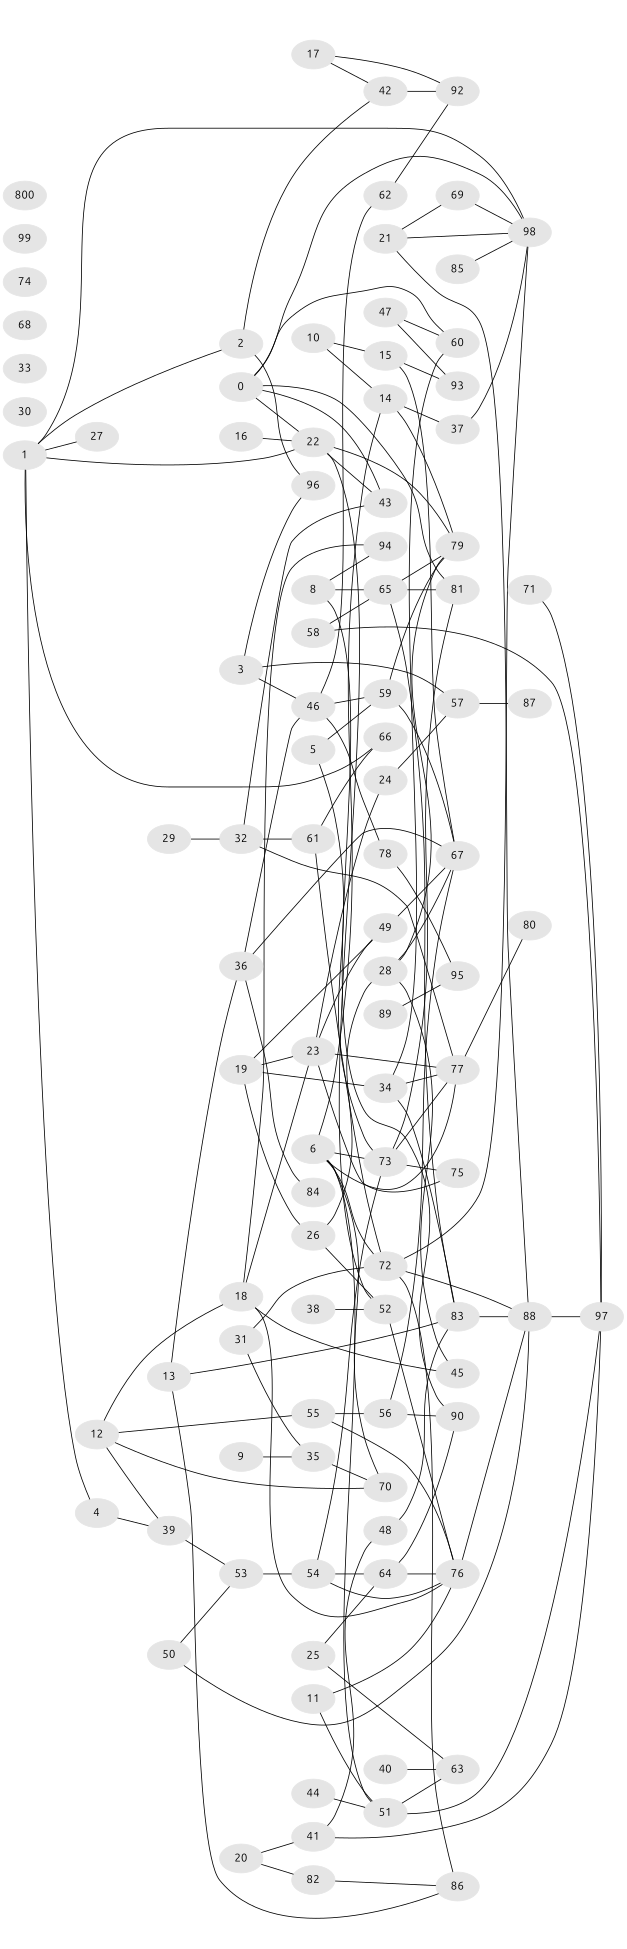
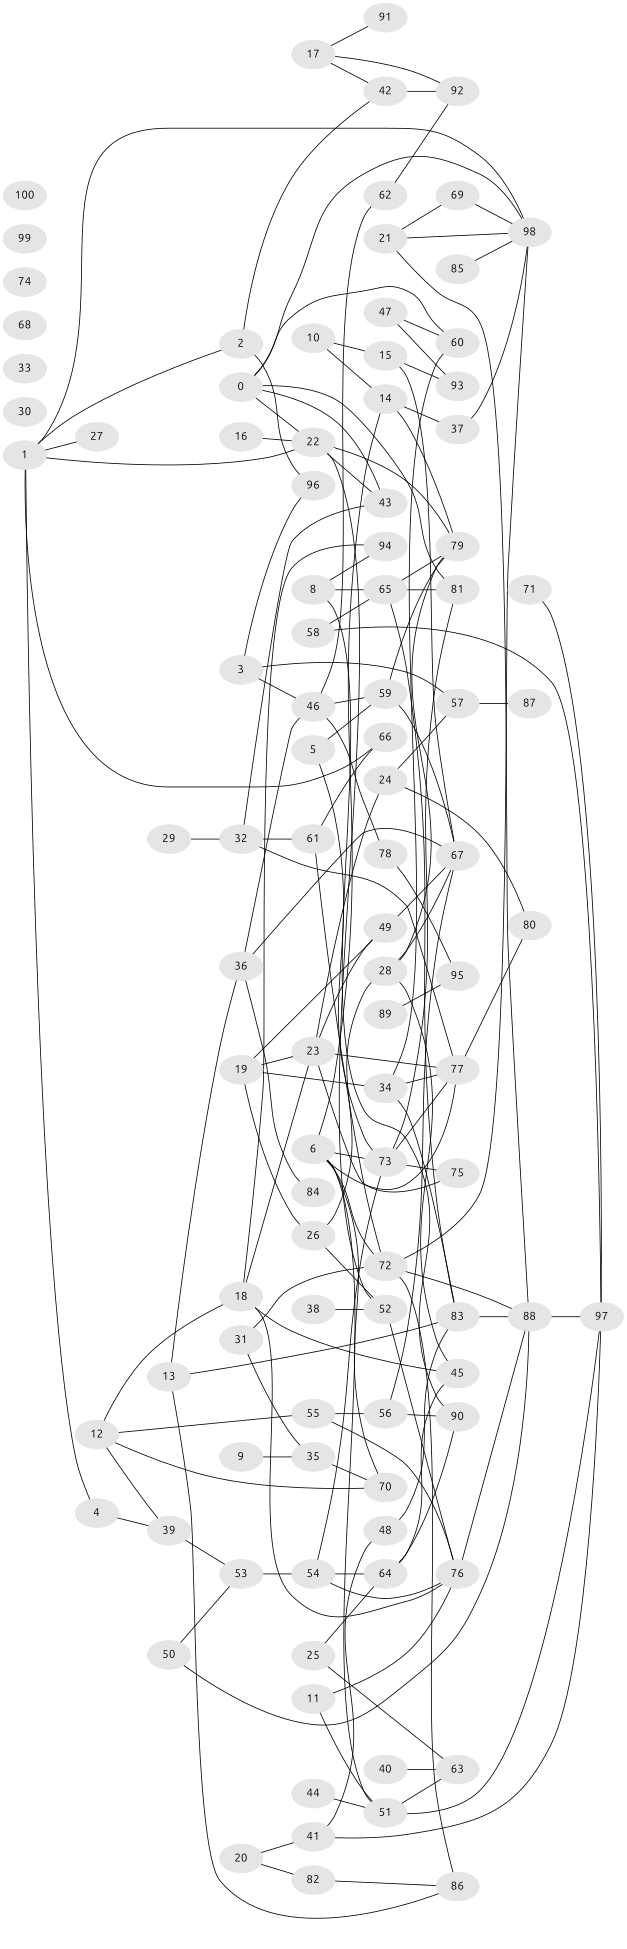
none -> (385, 18)
(25, 196) -> (25, 196)
none -> (480, 835)
(422, 1574) -> (422, 1497)
